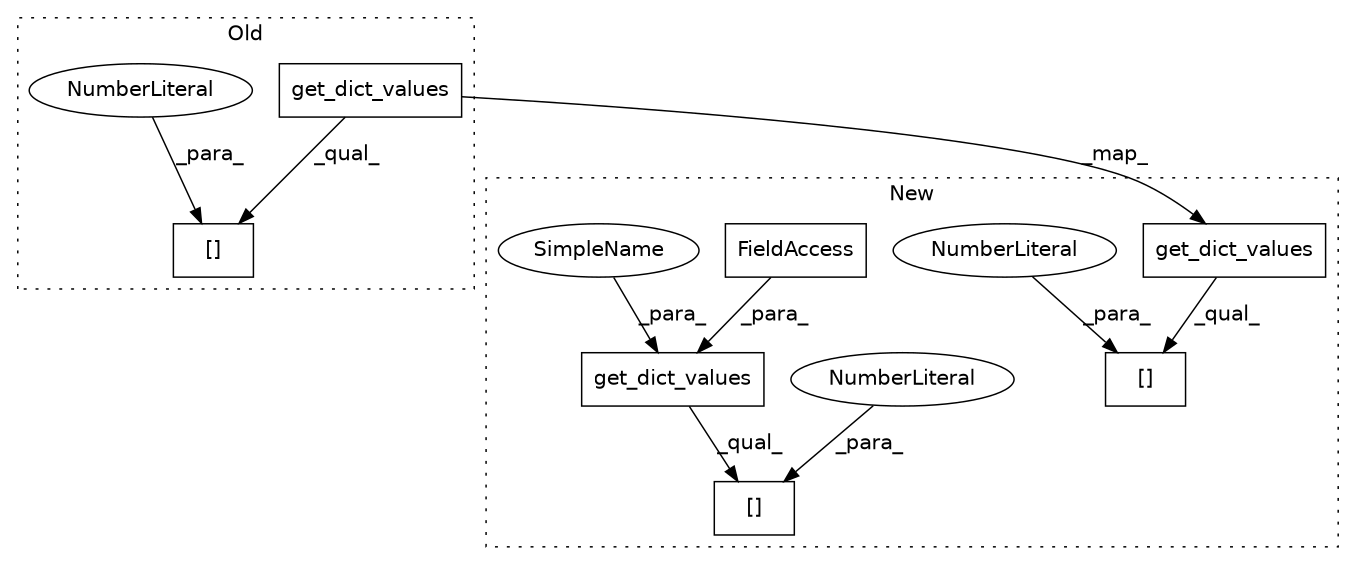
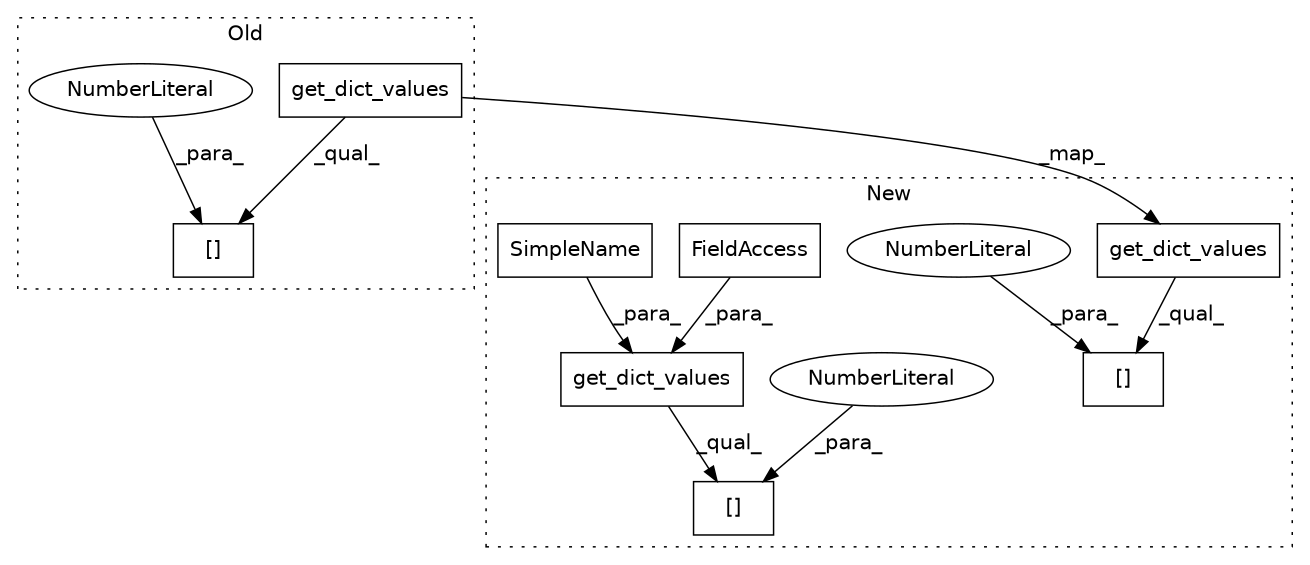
(599, 250) -> (575, 250)
